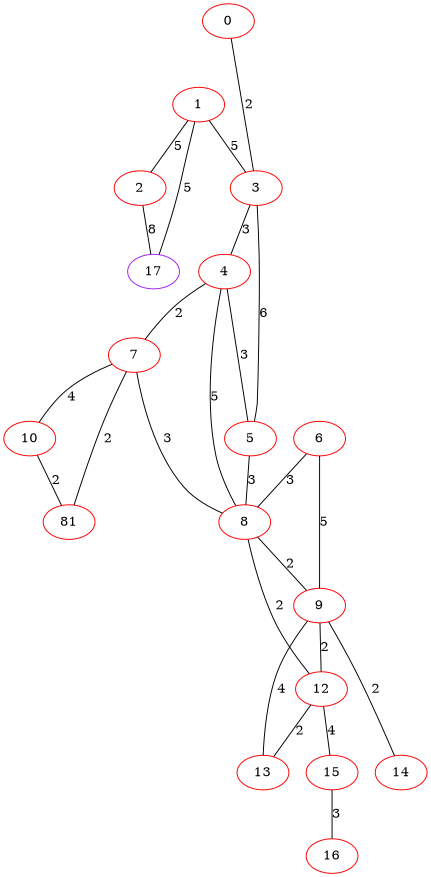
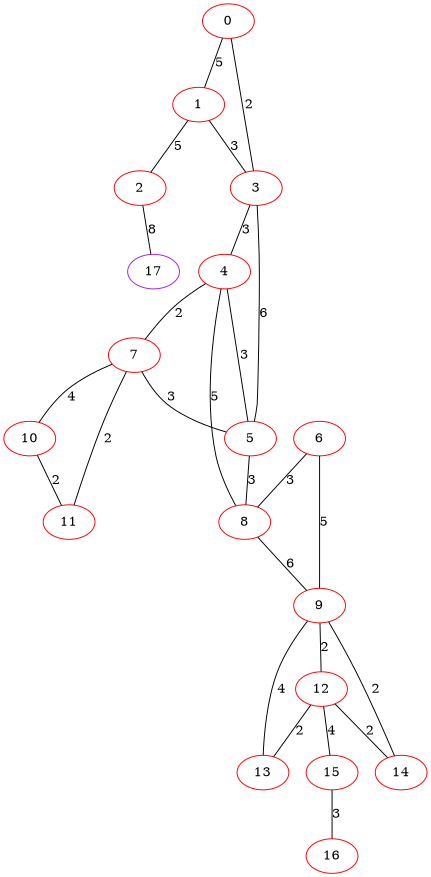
(235, 146) -> (235, 146)
(179, 189) -> (214, 63)
(163, 454) -> (177, 411)
(69, 522) -> (69, 522)
(291, 564) -> (291, 564)
(270, 611) -> (361, 731)
